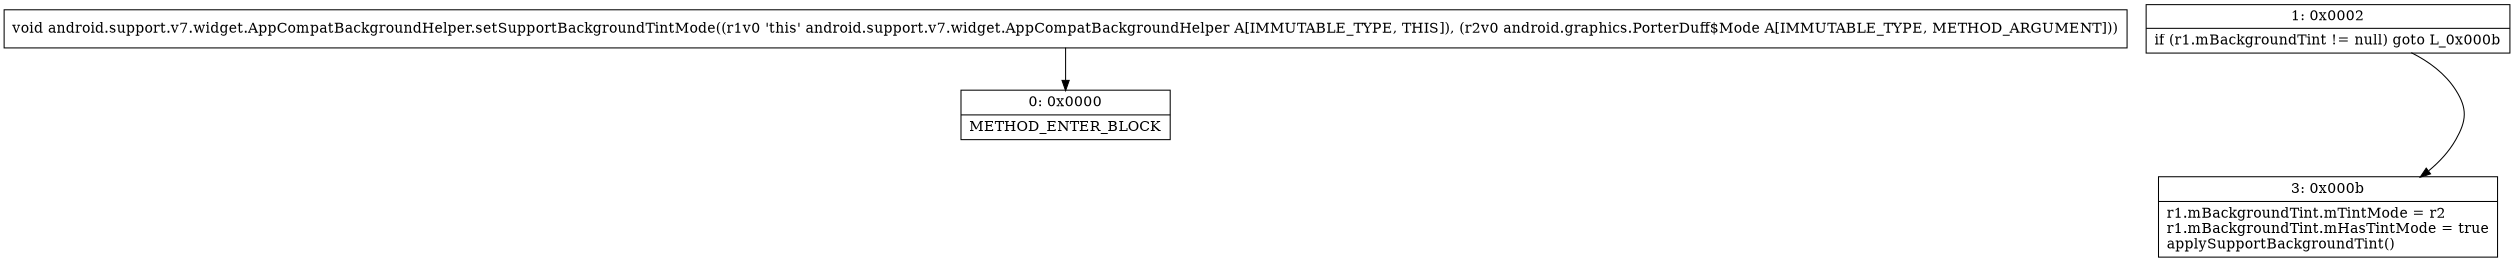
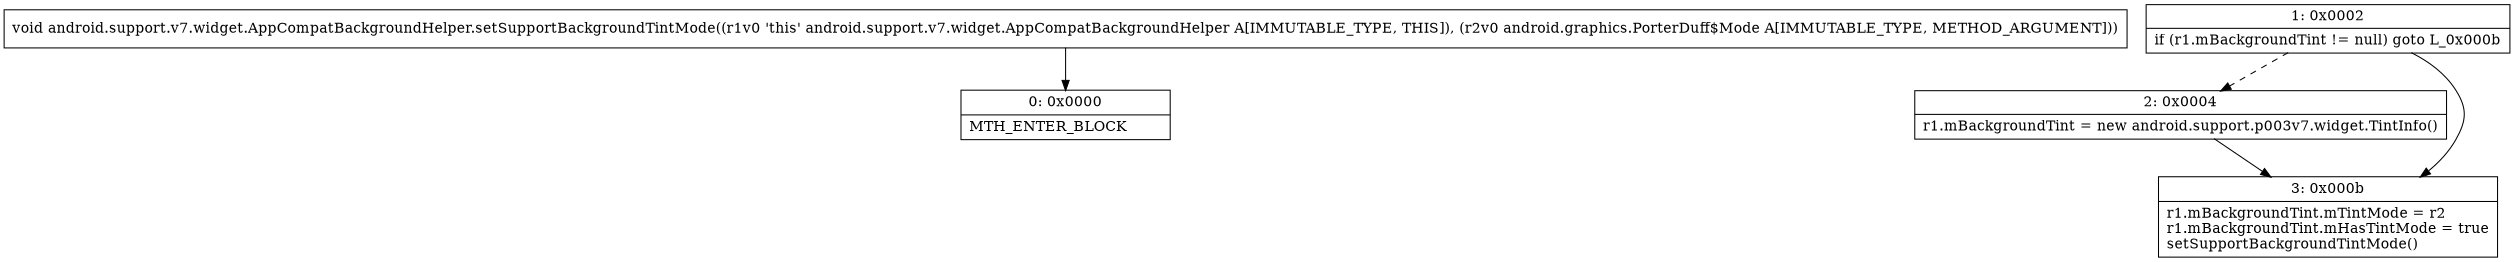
none -> (2181, 115)
(1066, 127) -> (1049, 127)
(2281, 244) -> (2292, 244)
